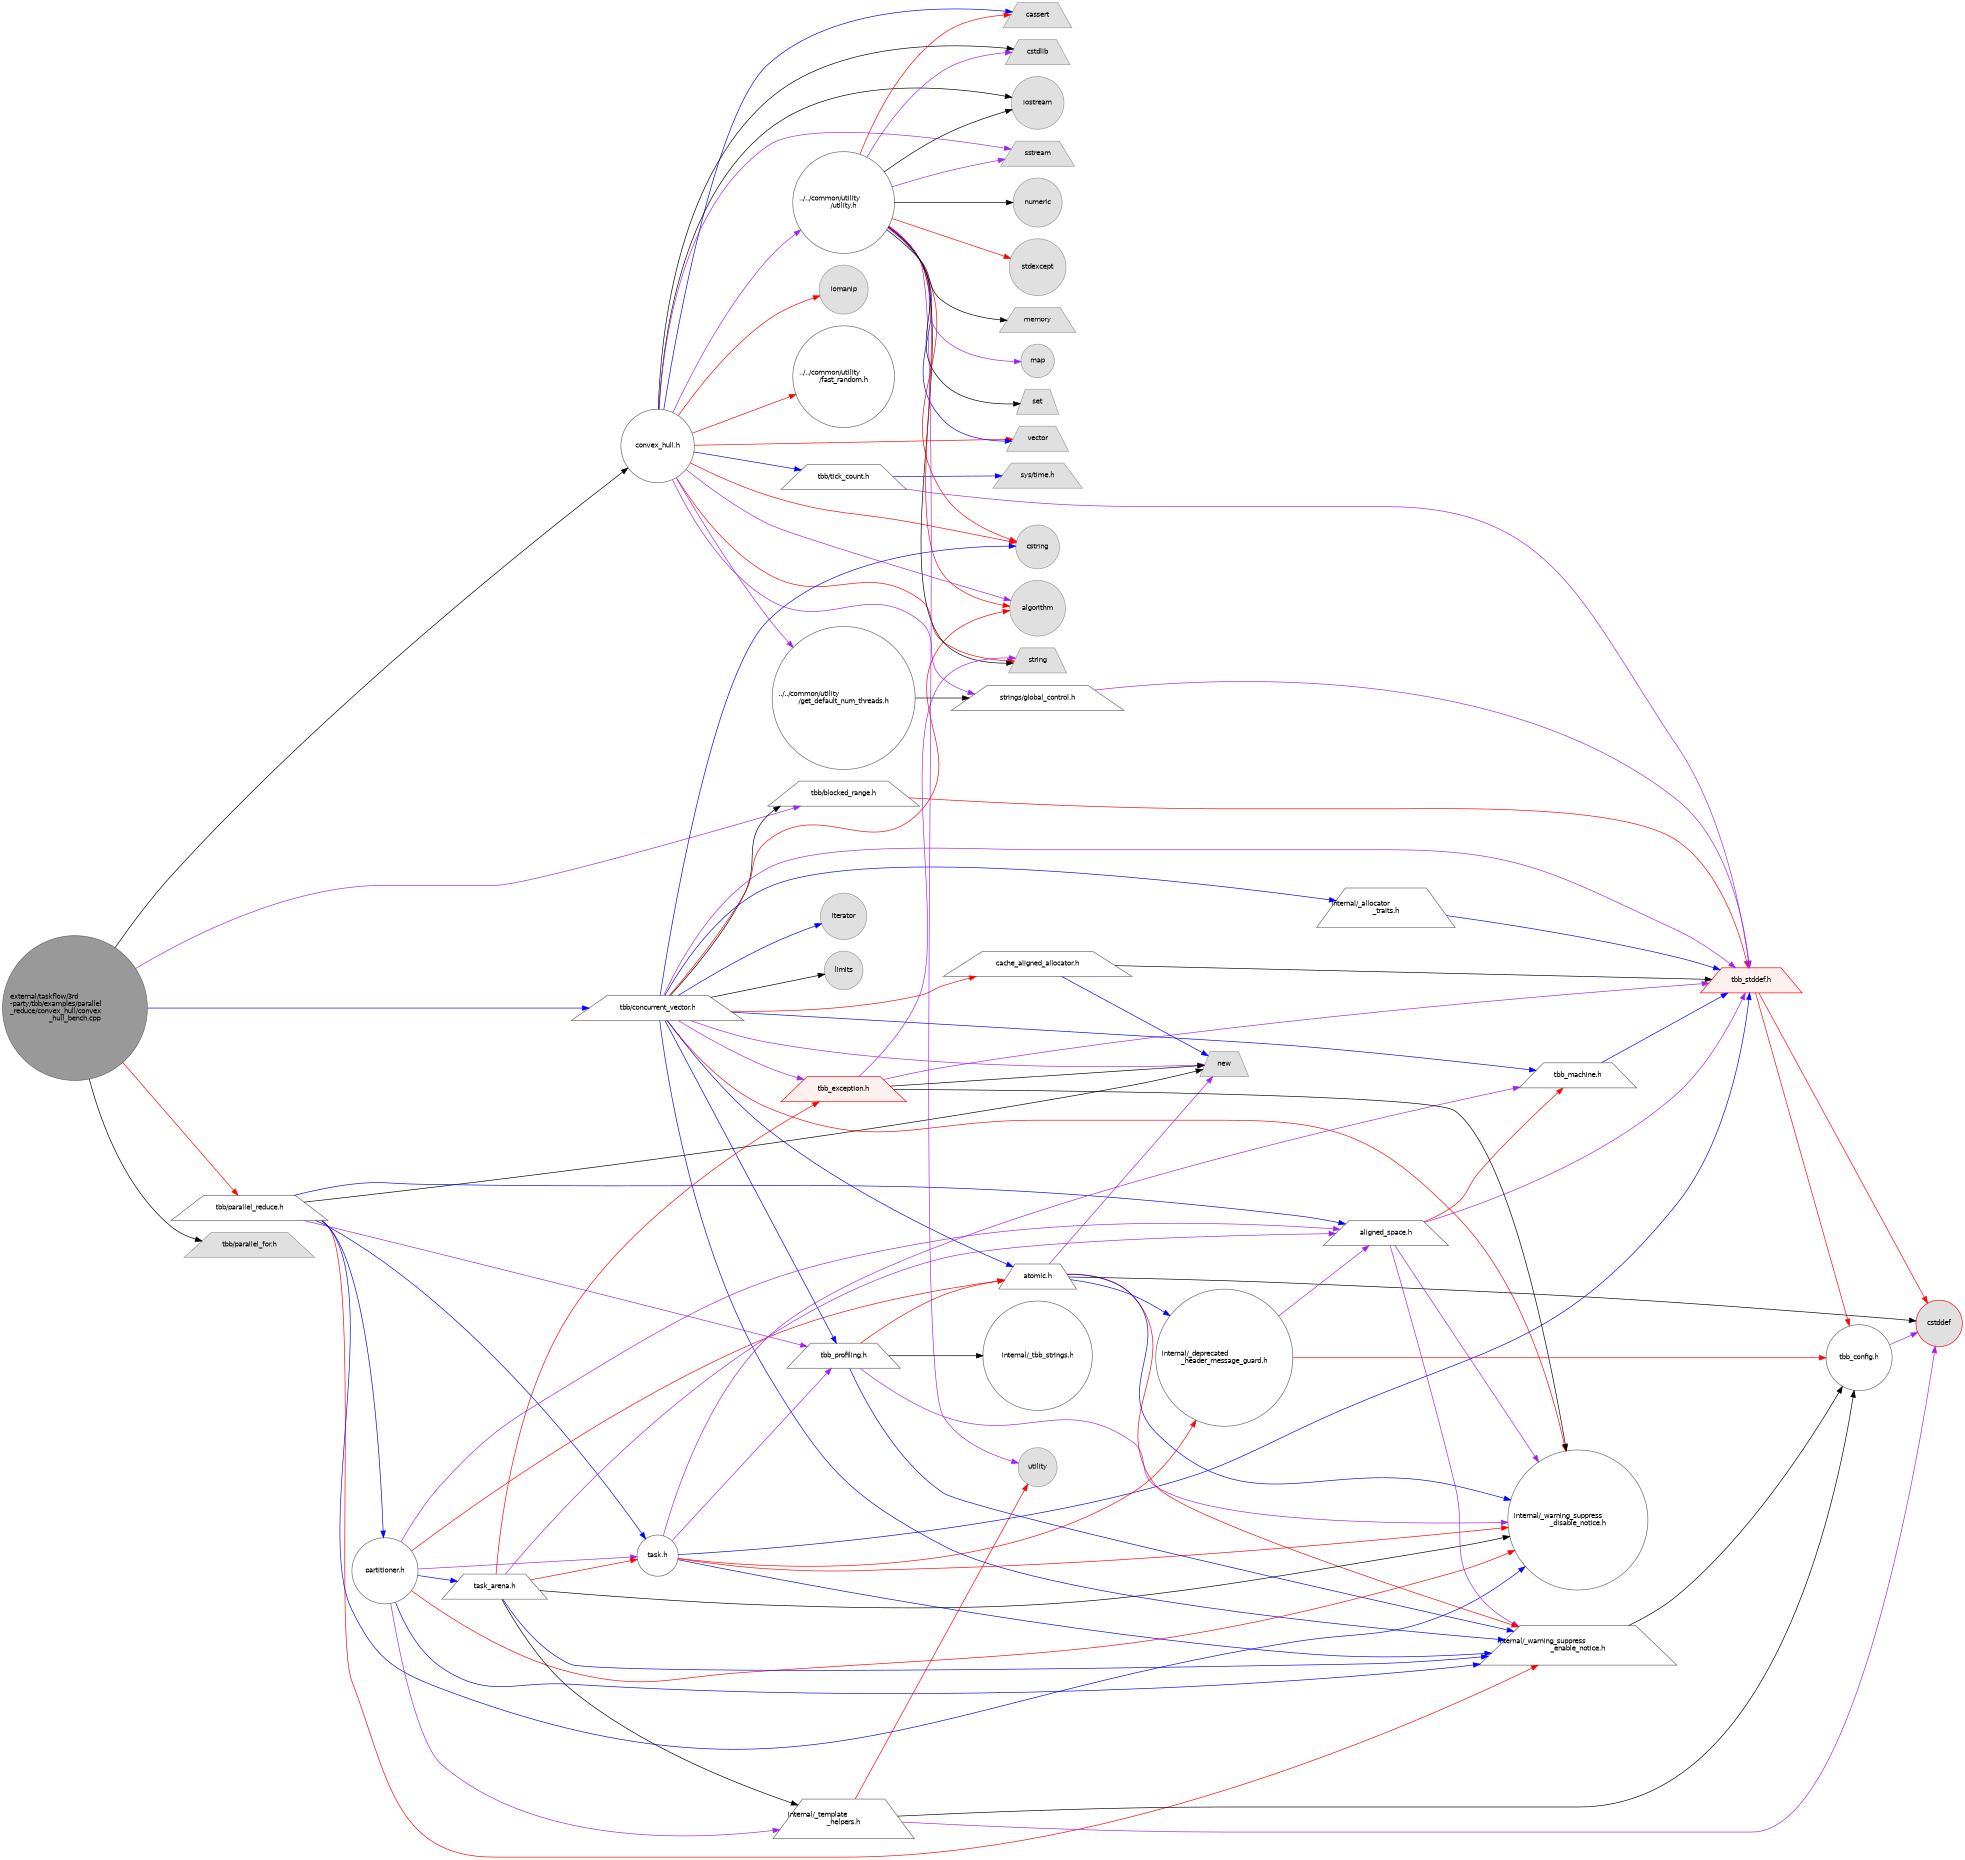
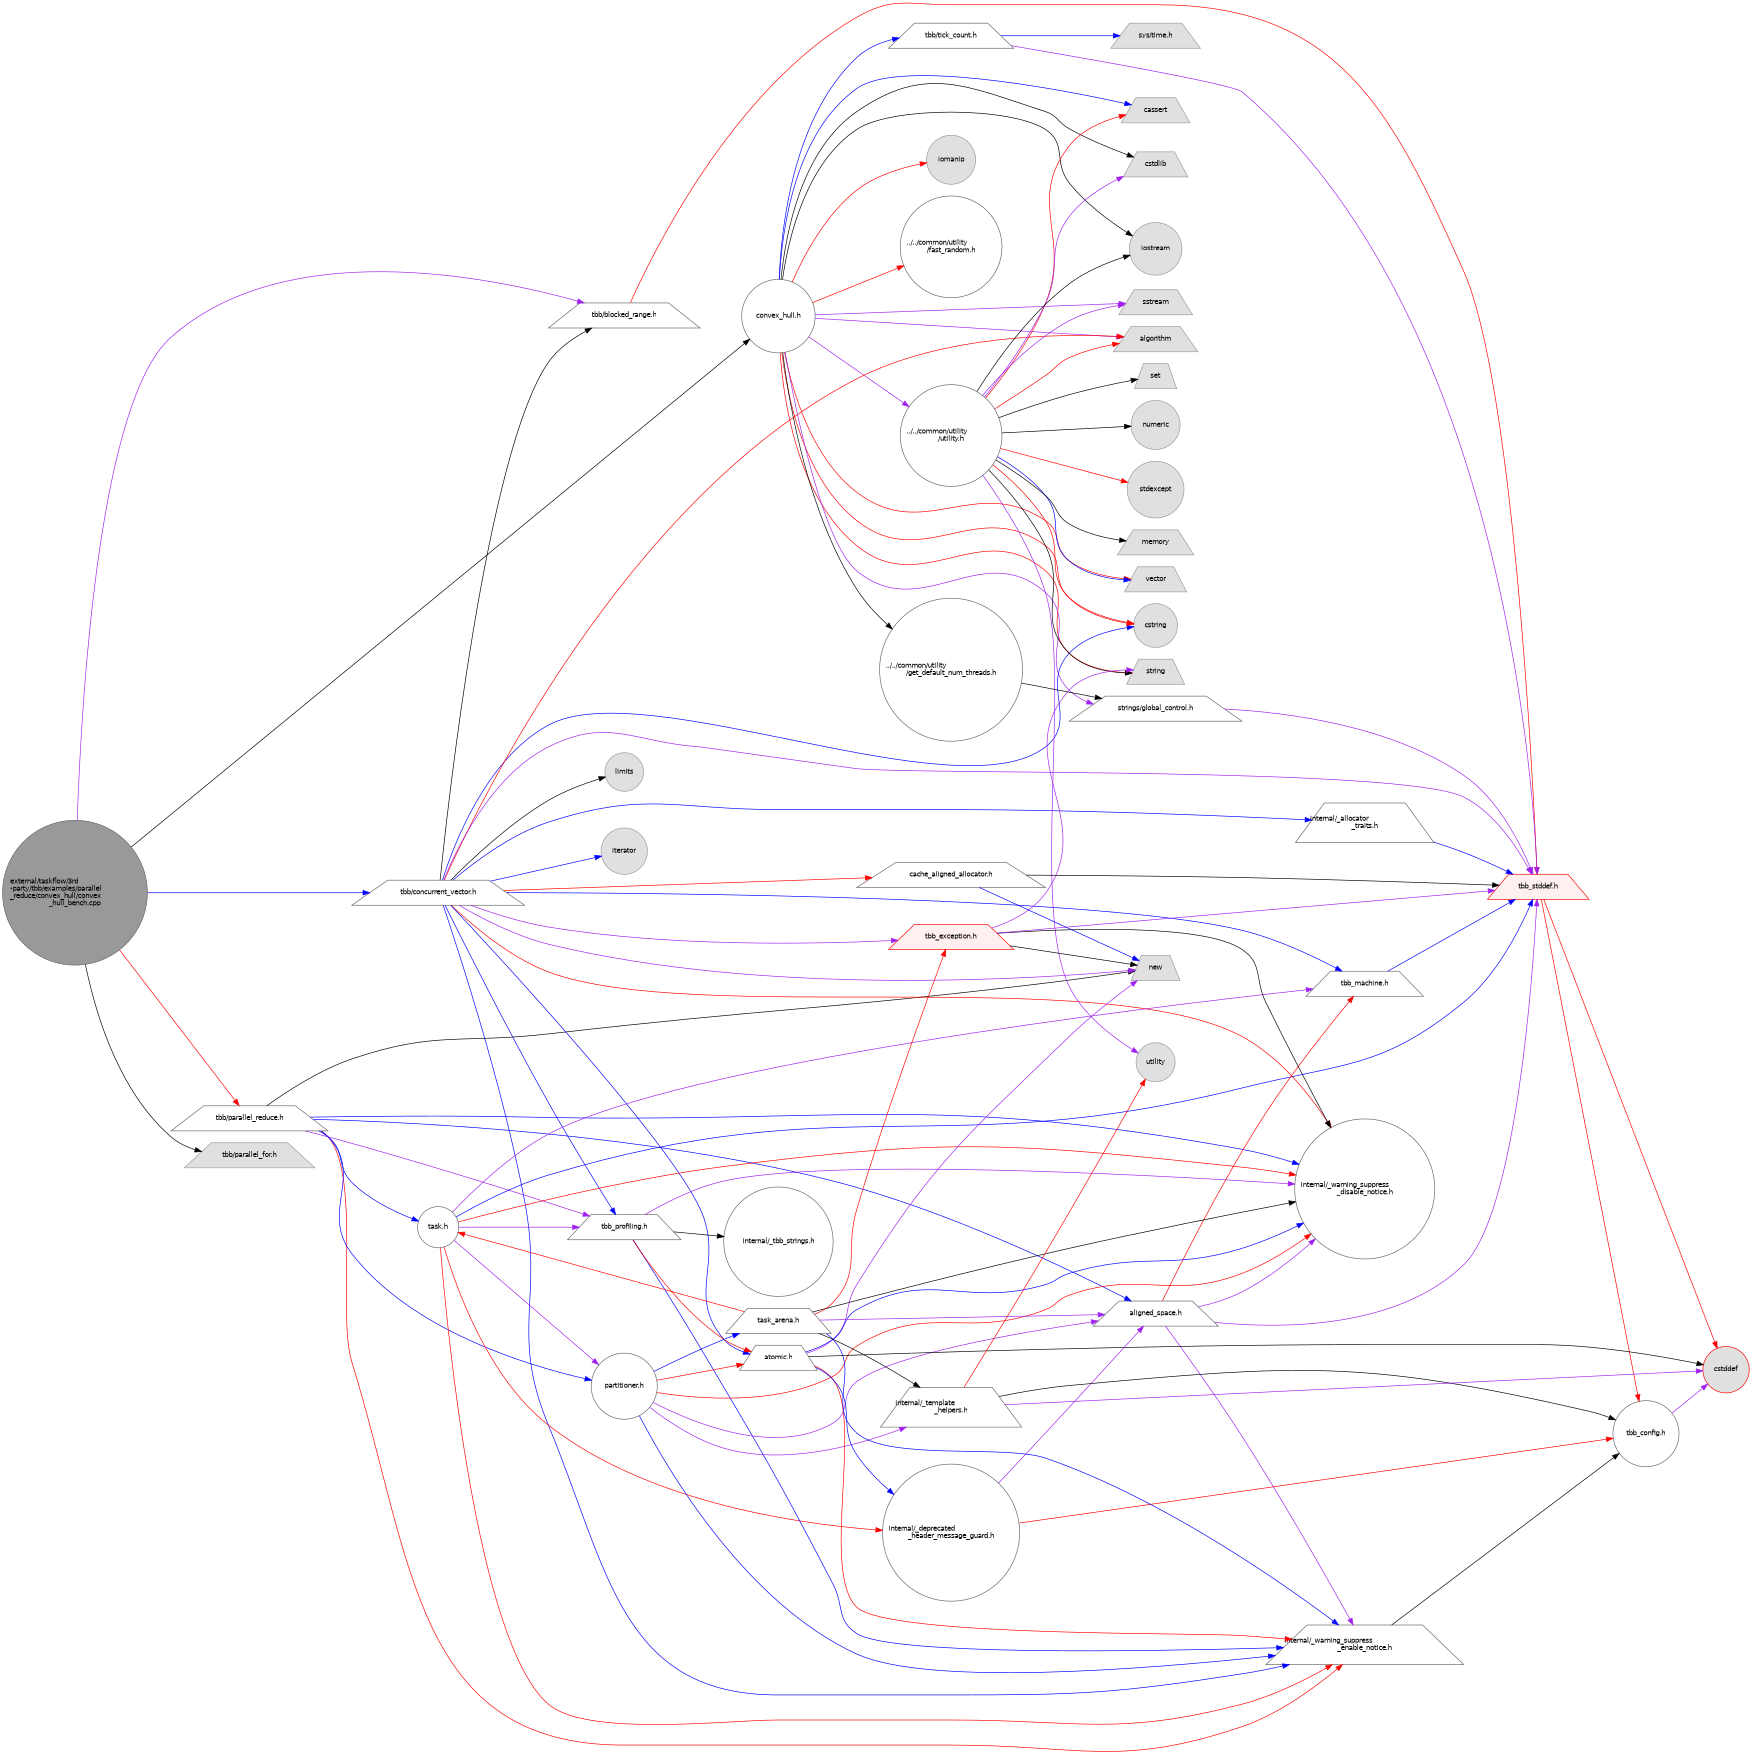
(1038, 361) -> none
(721, 550) -> (817, 504)
(1038, 608) -> (1156, 339)
(524, 1563) -> (524, 1300)
(1079, 1628) -> (703, 1723)
